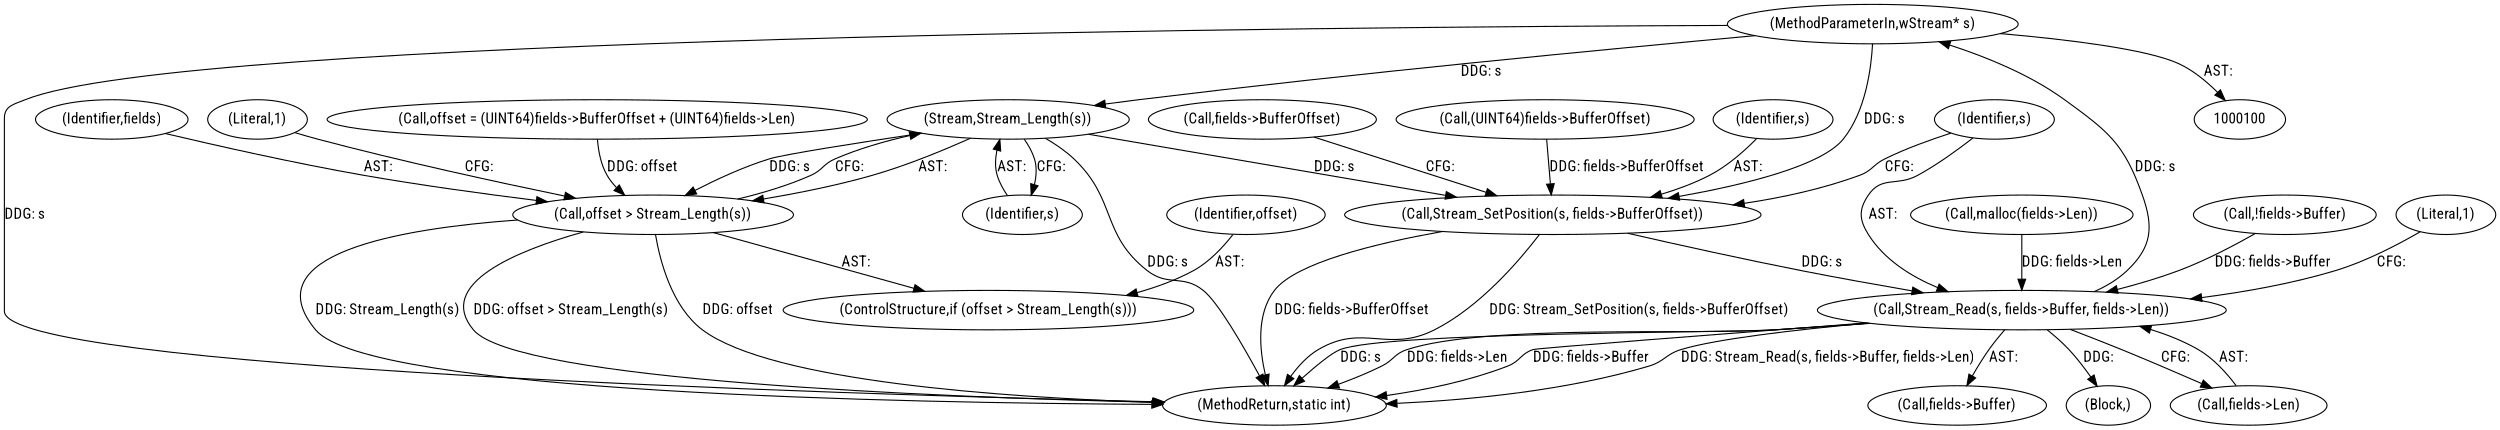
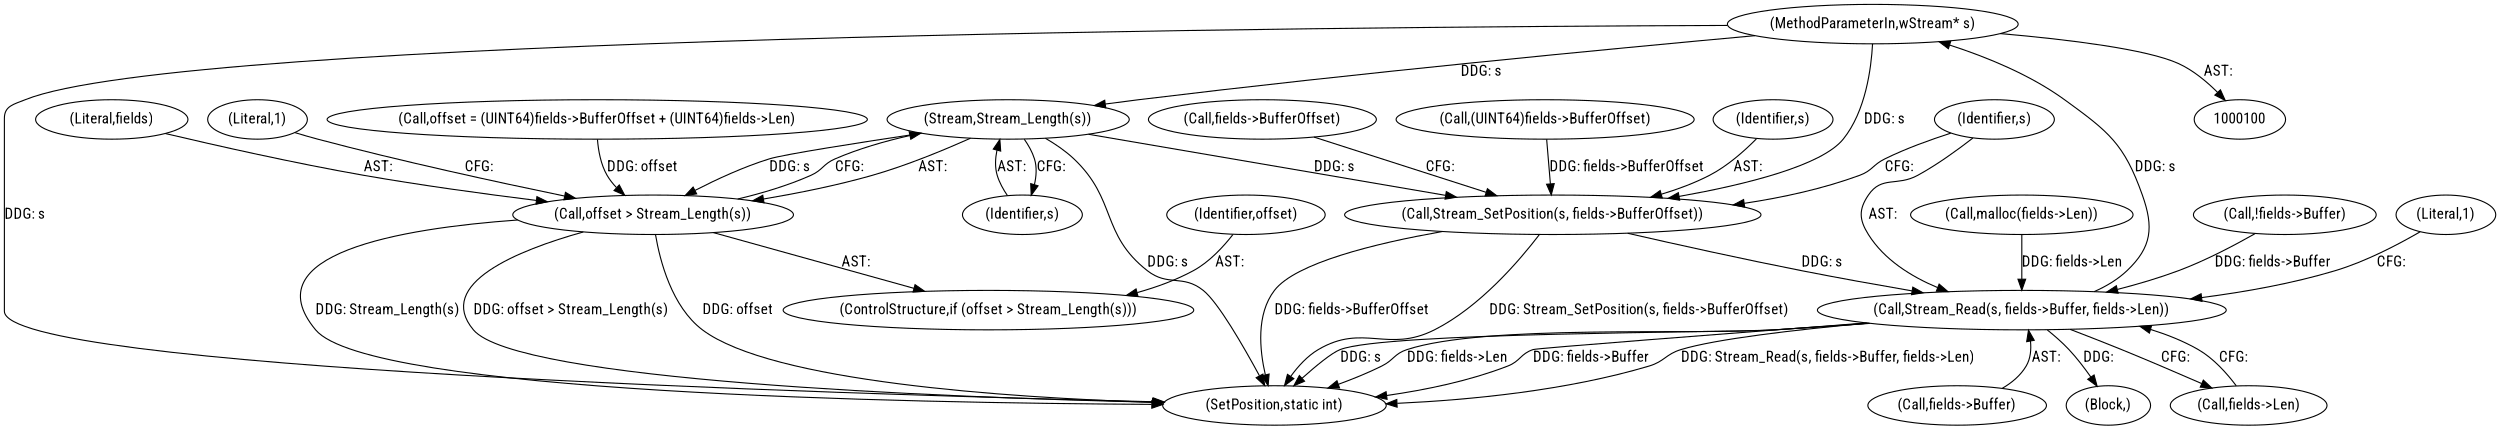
(112, 119) -> (112, 119)
(1987, 352) -> (2024, 369)
(2236, 358) -> (2236, 358)
(1274, 405) -> (1274, 405)
